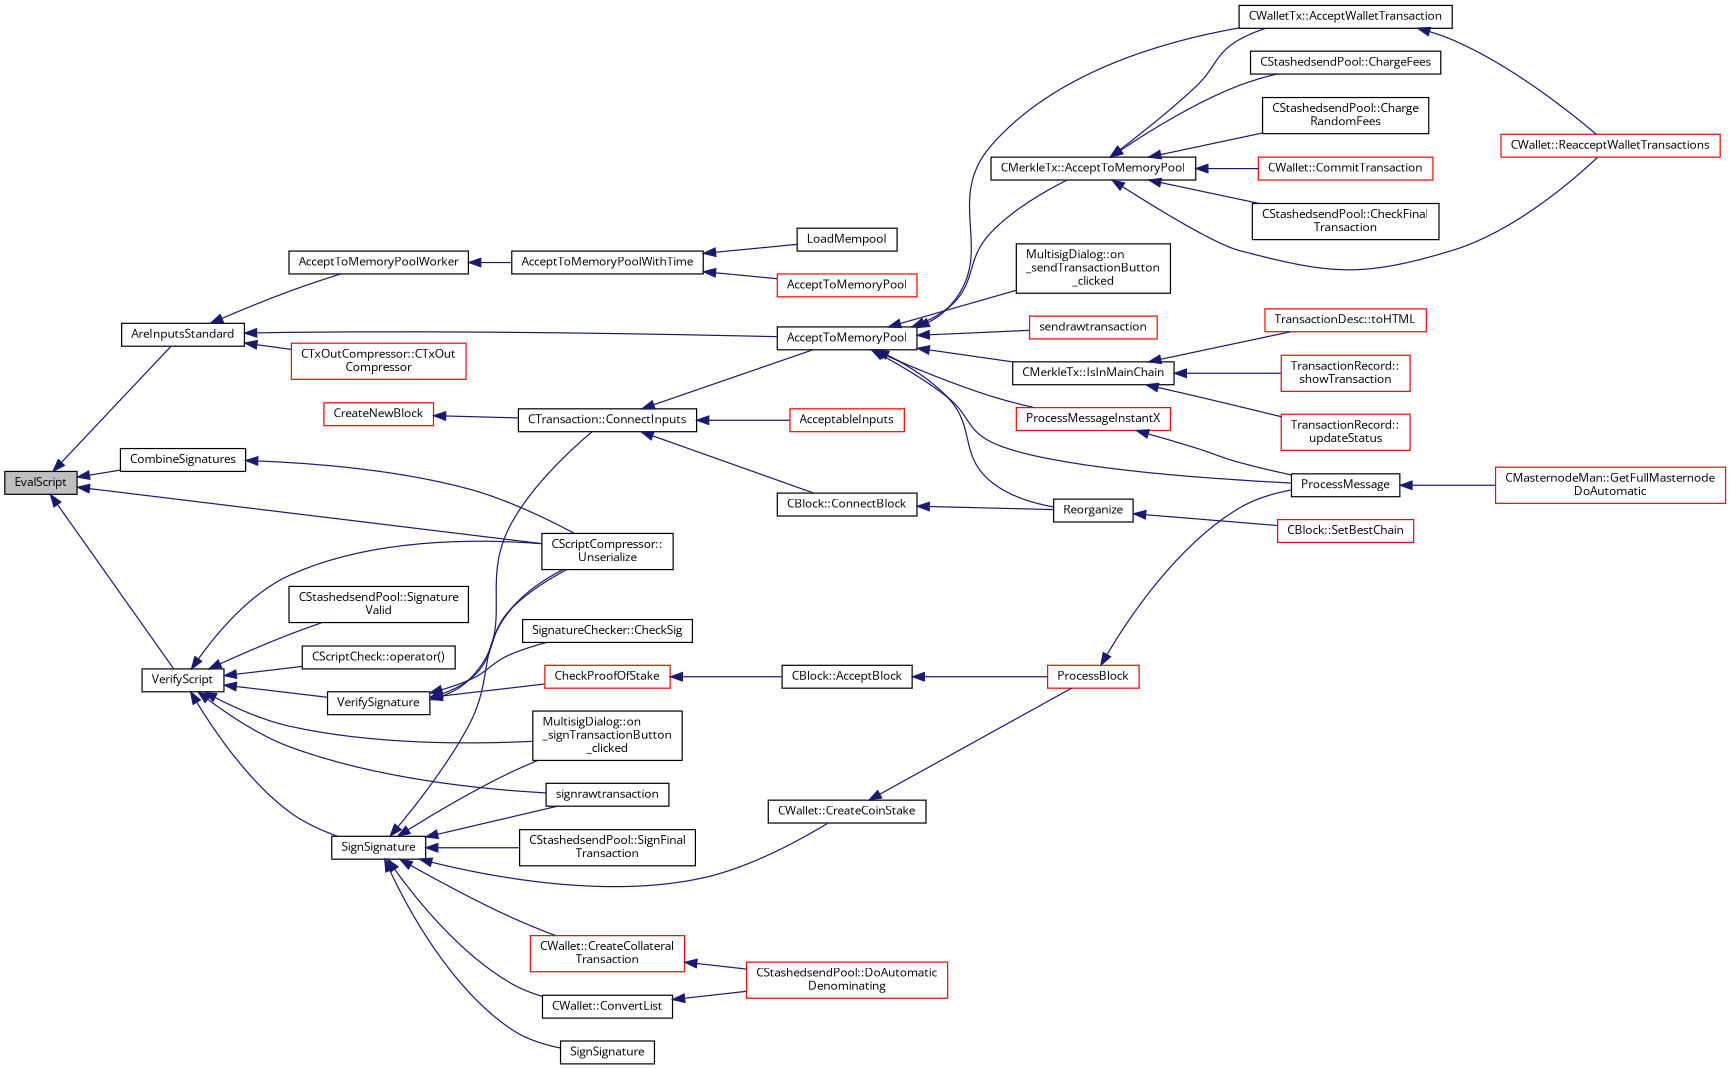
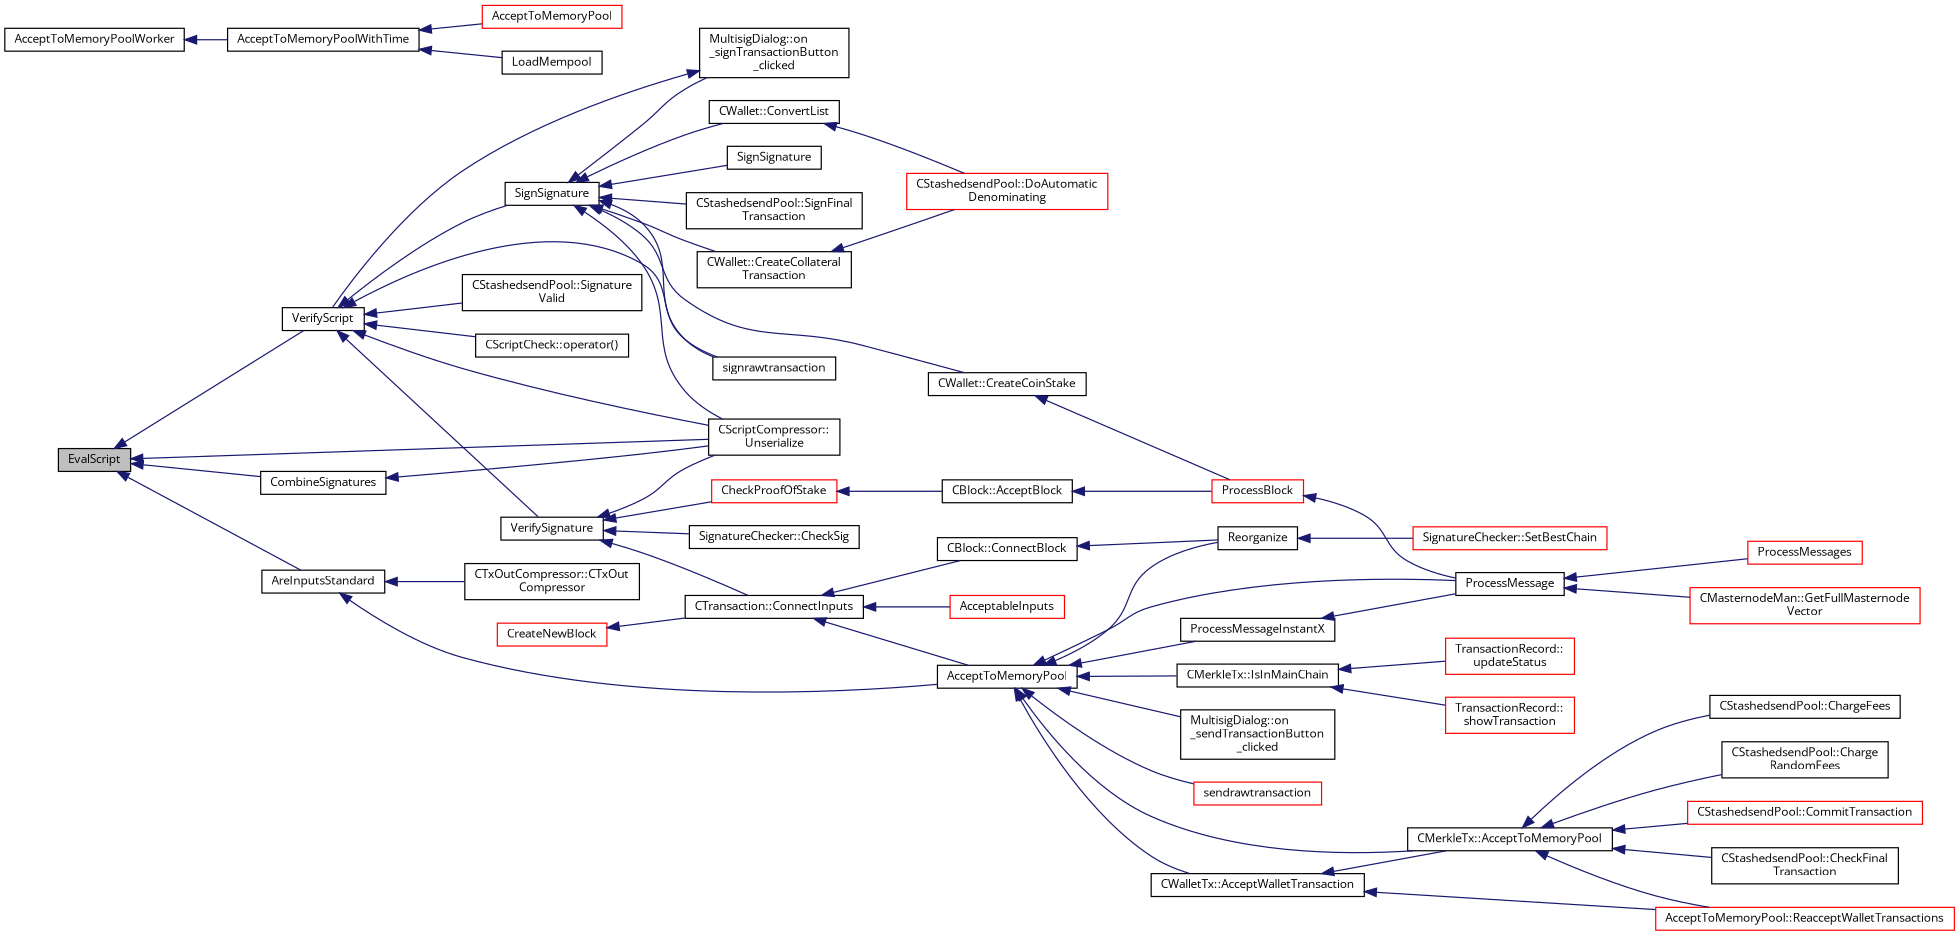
(1194, 88) -> (1390, 861)
(1611, 146) -> (1805, 919)
(1346, 169) -> (1805, 813)
(281, 295) -> none
(1346, 320) -> none
(379, 361) -> (552, 582)
(1093, 419) -> (1258, 630)
(1611, 485) -> (1805, 606)
(1346, 531) -> (1510, 538)
none -> (1805, 553)
(371, 738) -> (487, 156)
(608, 954) -> (774, 270)
